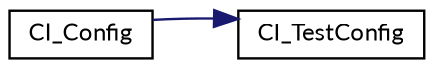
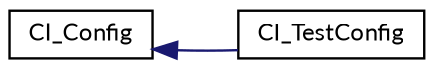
(183, 19) -> (208, 51)
